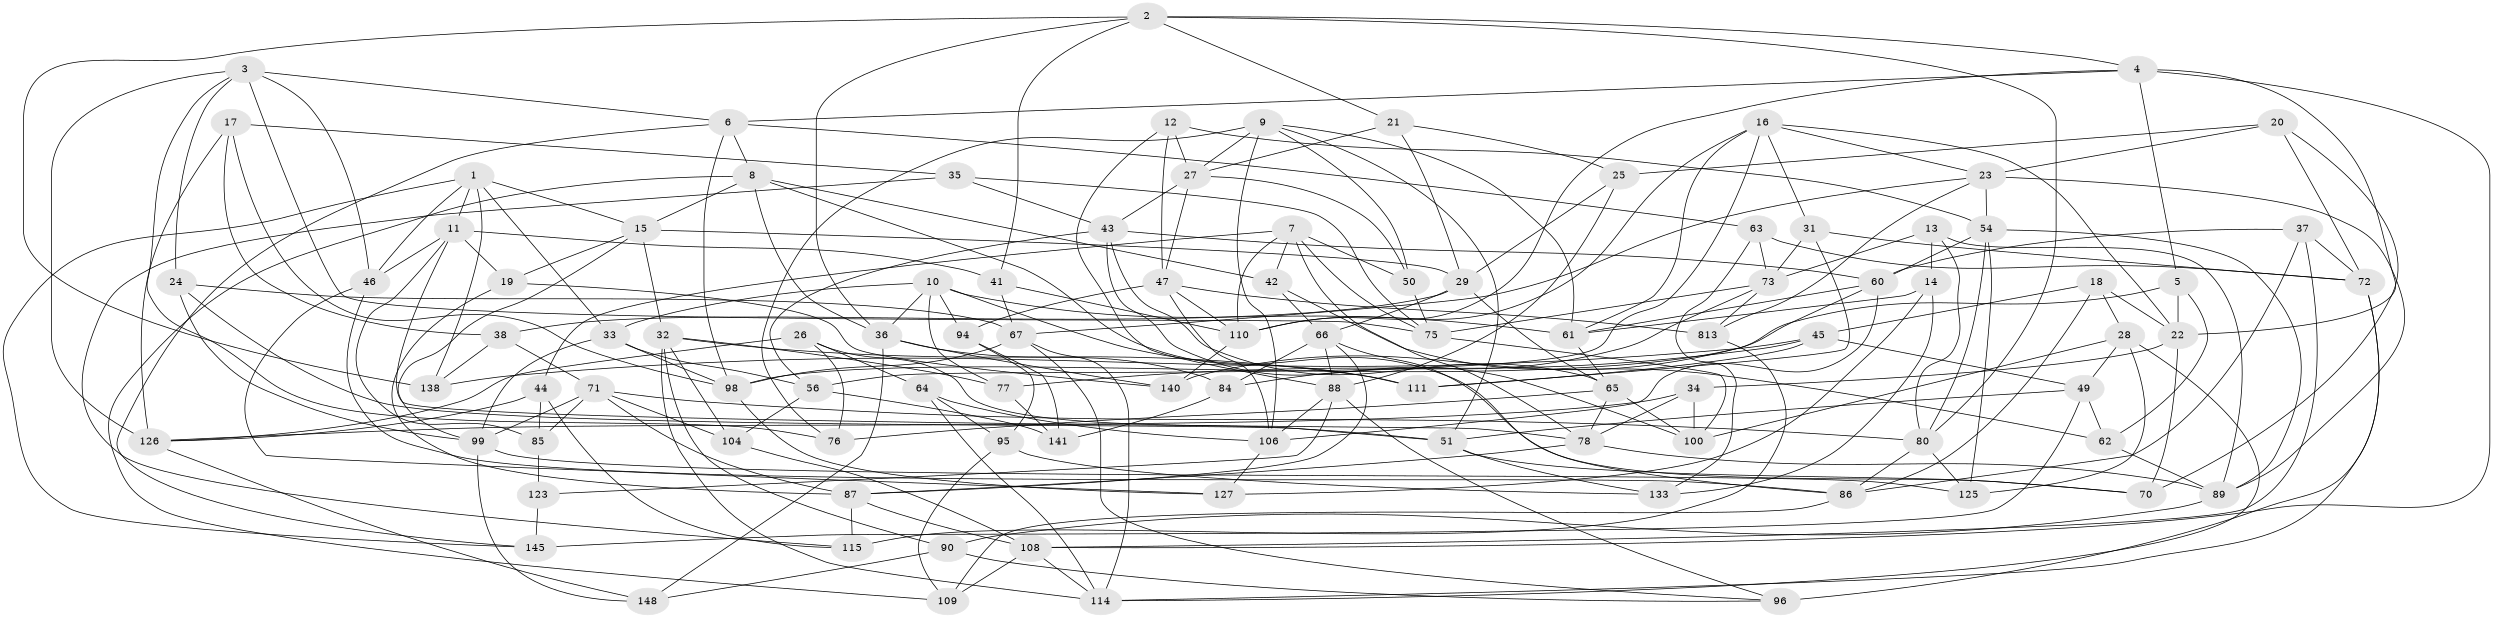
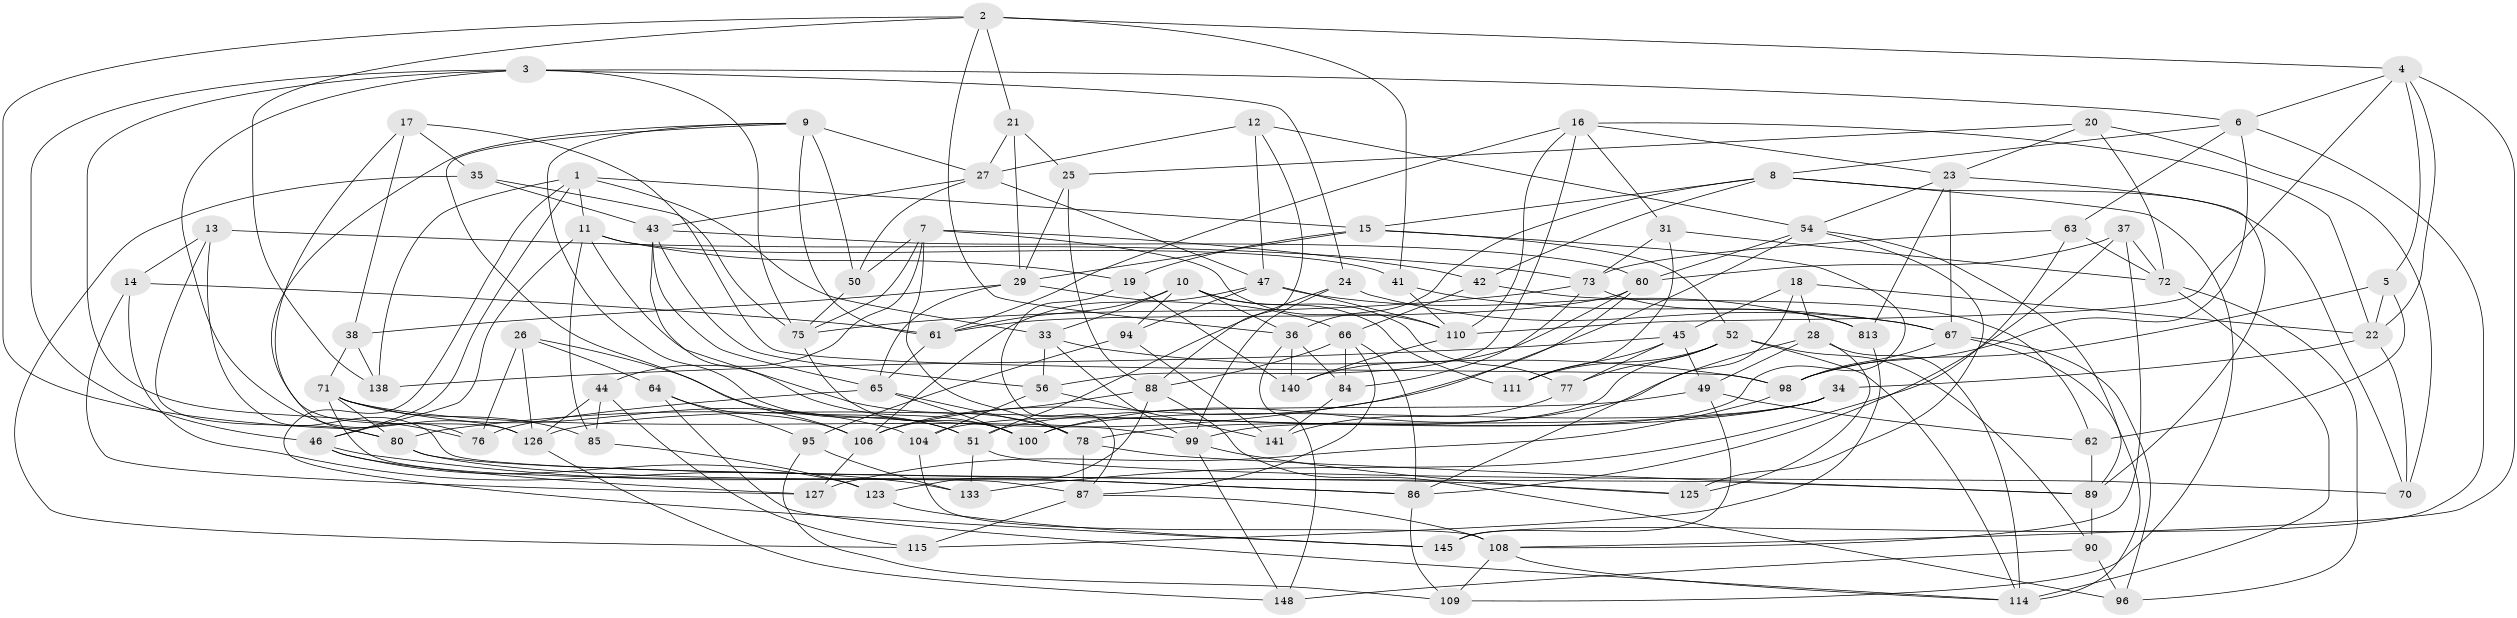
(663, 335) -> (1733, 335)
none -> (675, 465)
